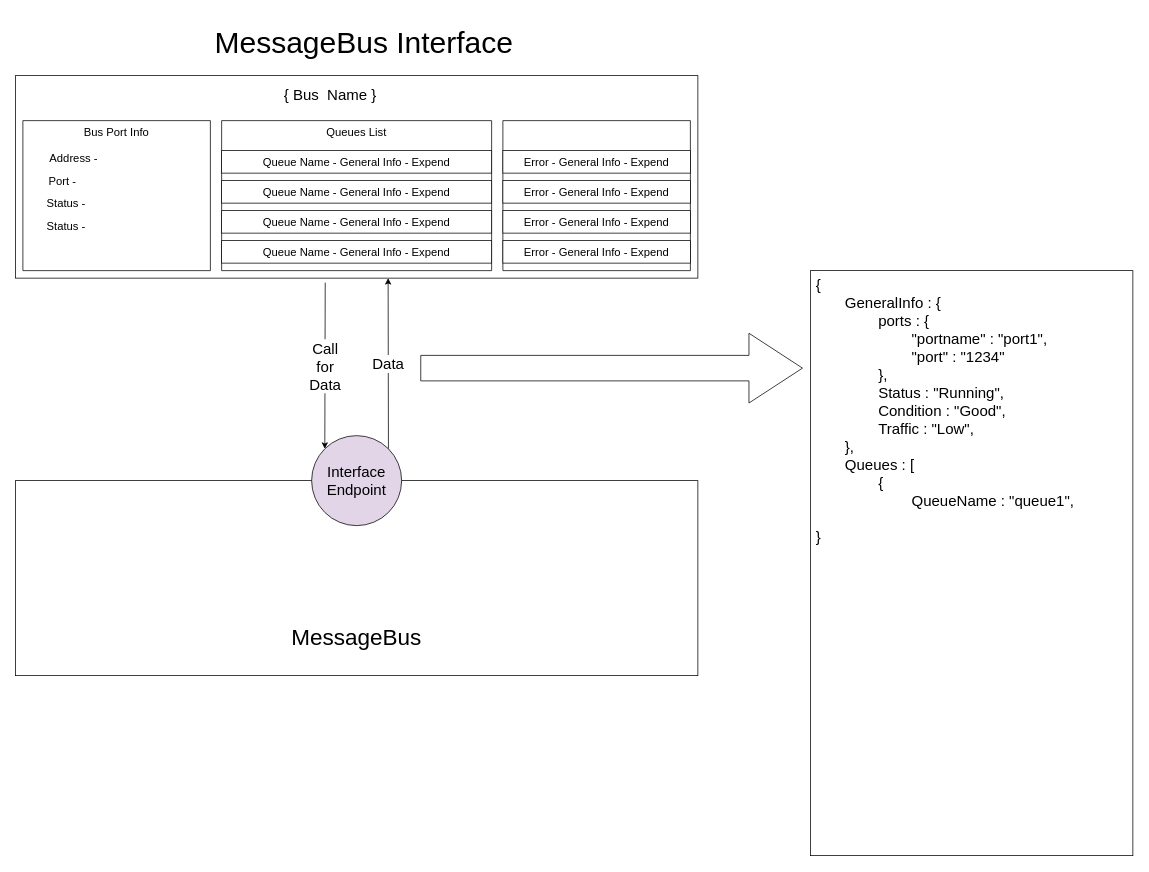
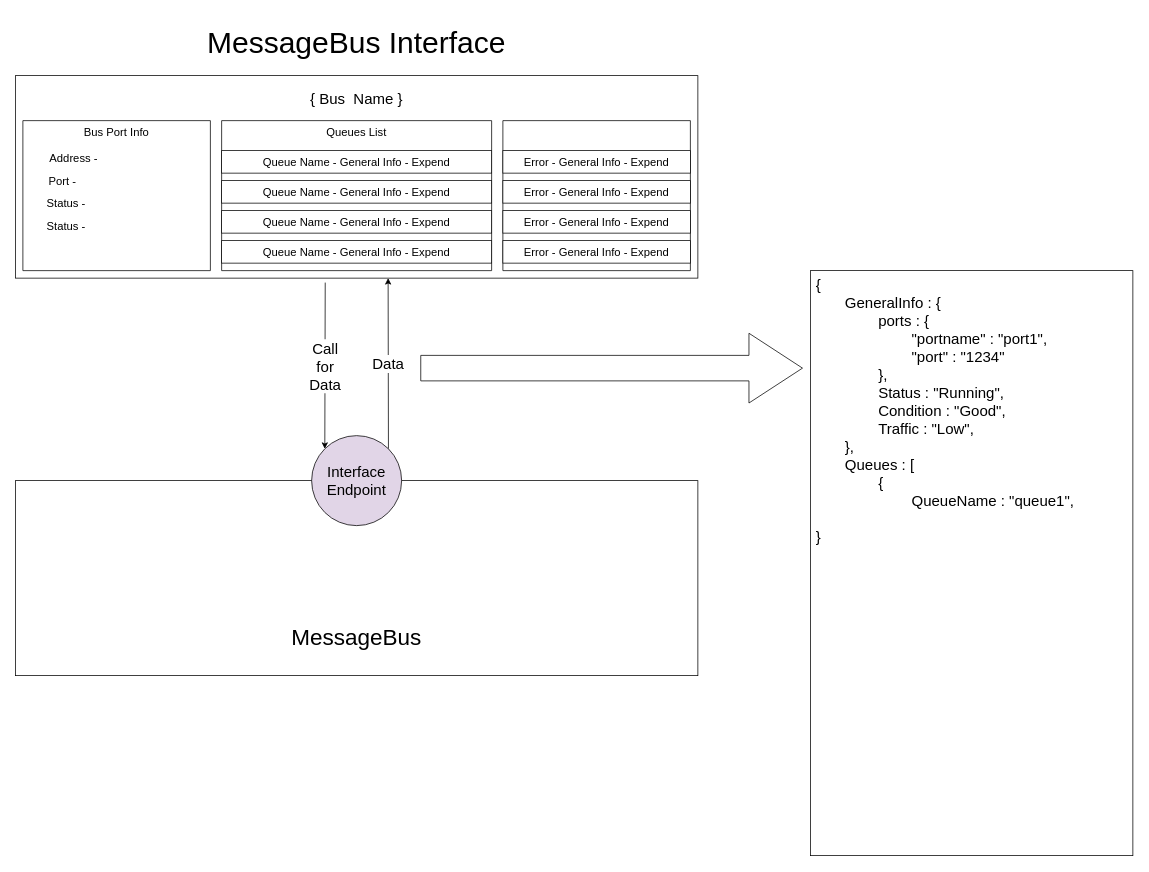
(364, 42) -> (357, 42)
(330, 94) -> (357, 98)
